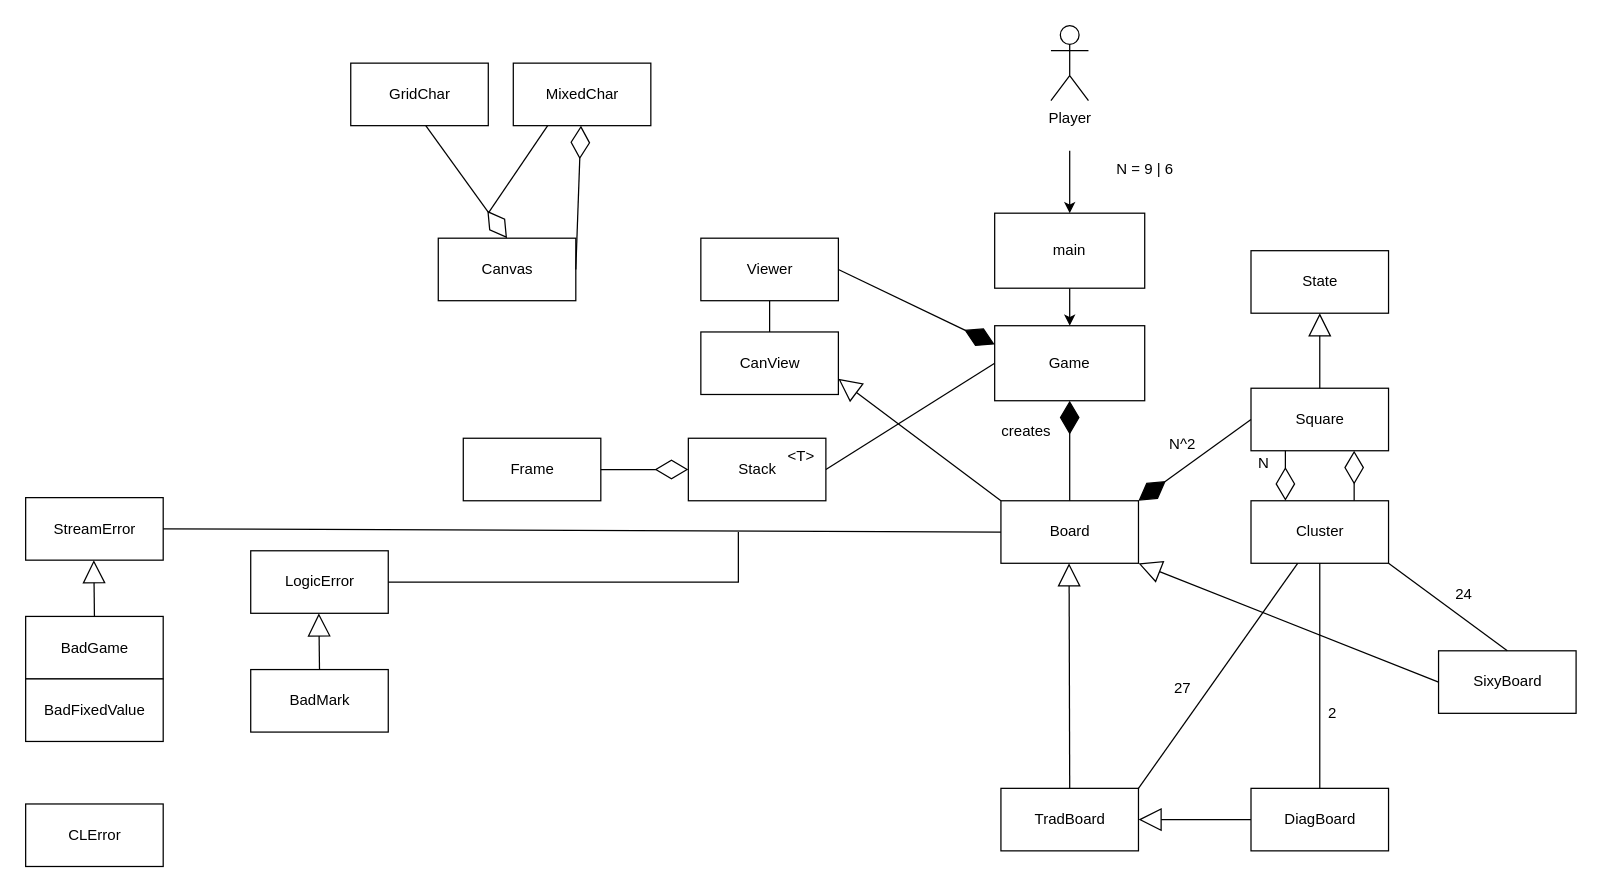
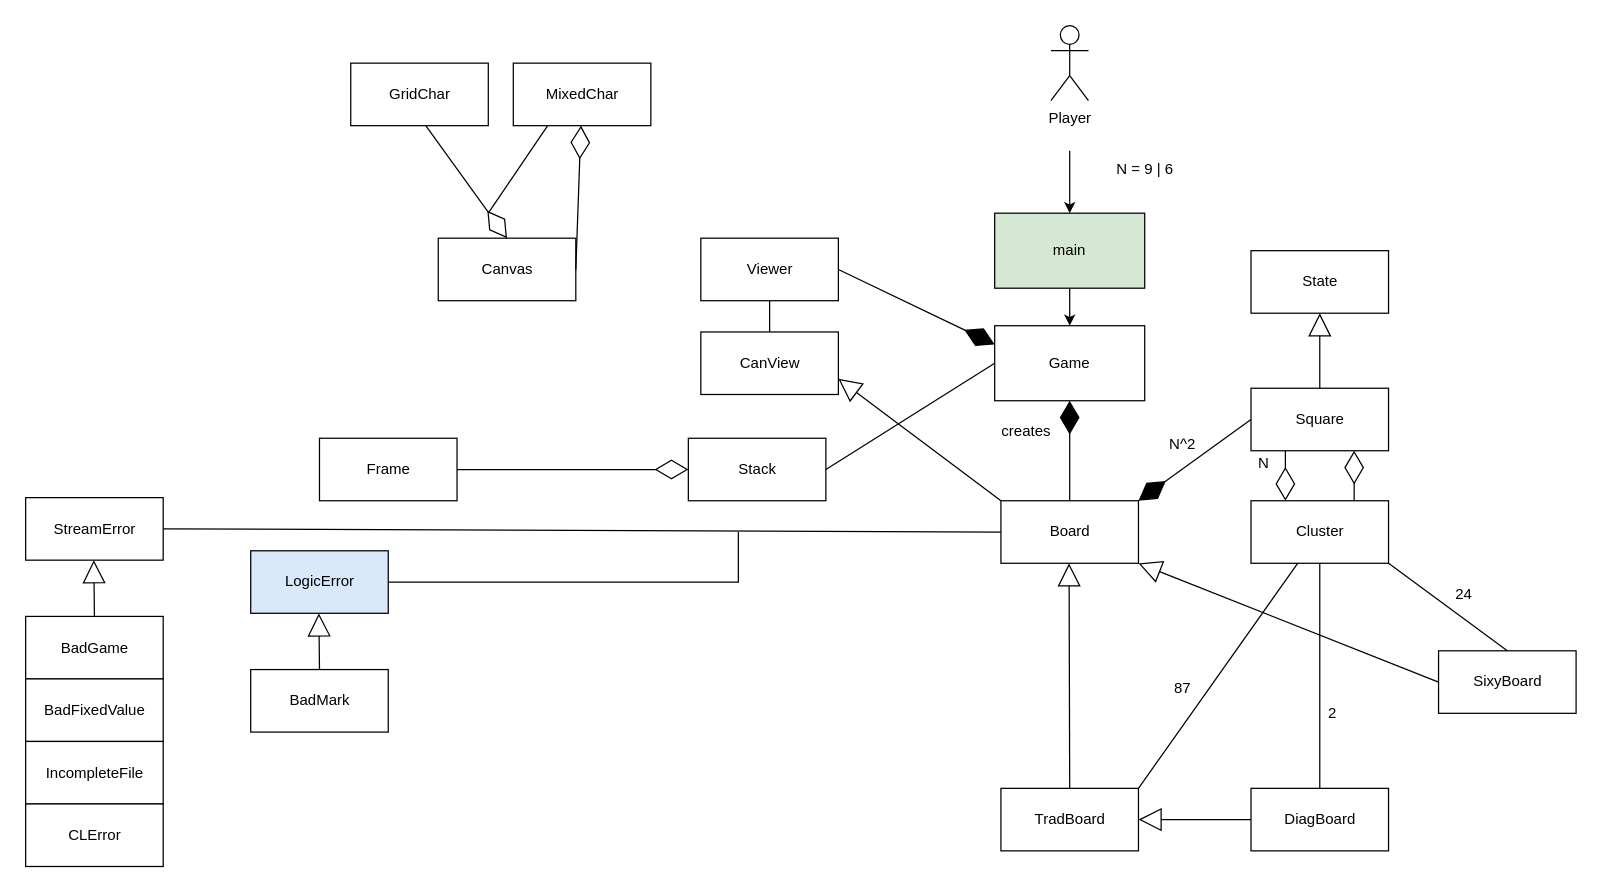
(1069, 251) -> (1069, 251)
(801, 457) -> none
(532, 469) -> (388, 469)
(319, 582) -> (319, 582)
(1183, 688) -> (1183, 688)
none -> (94, 773)
